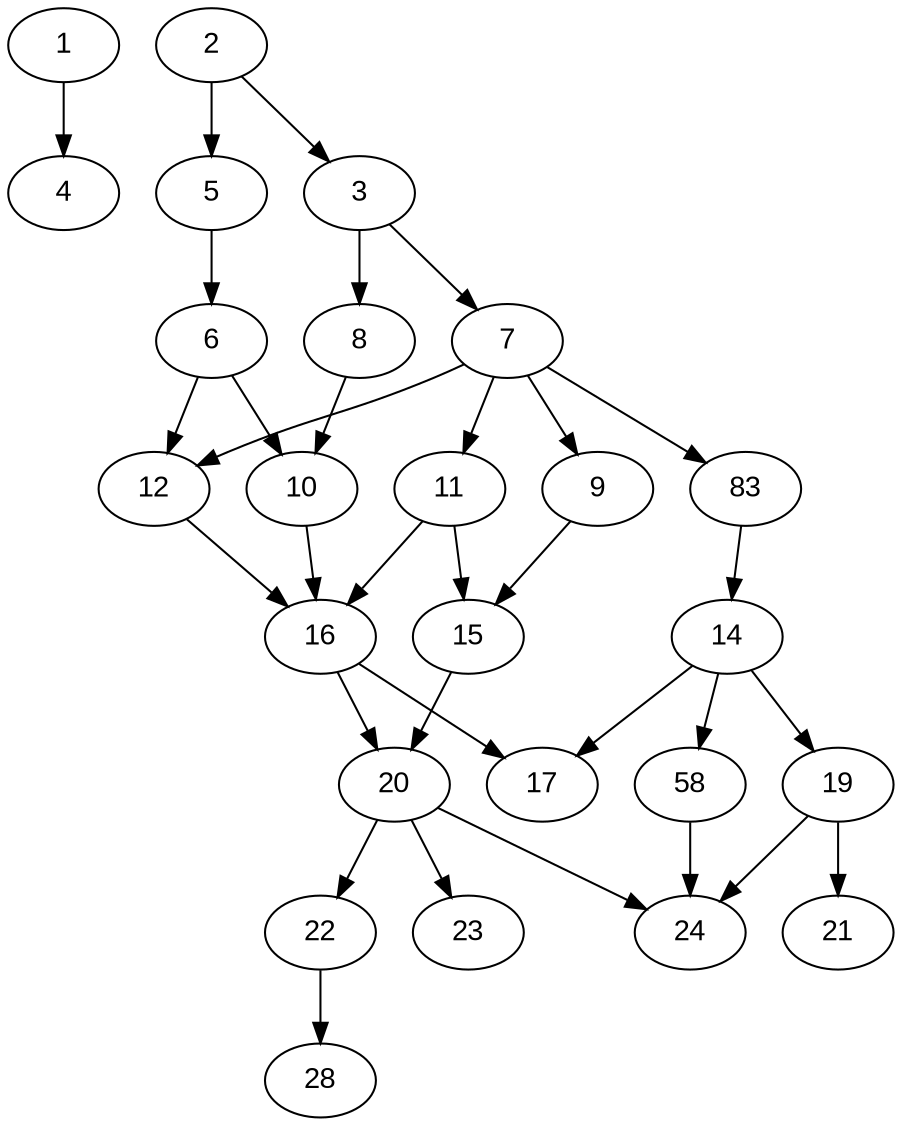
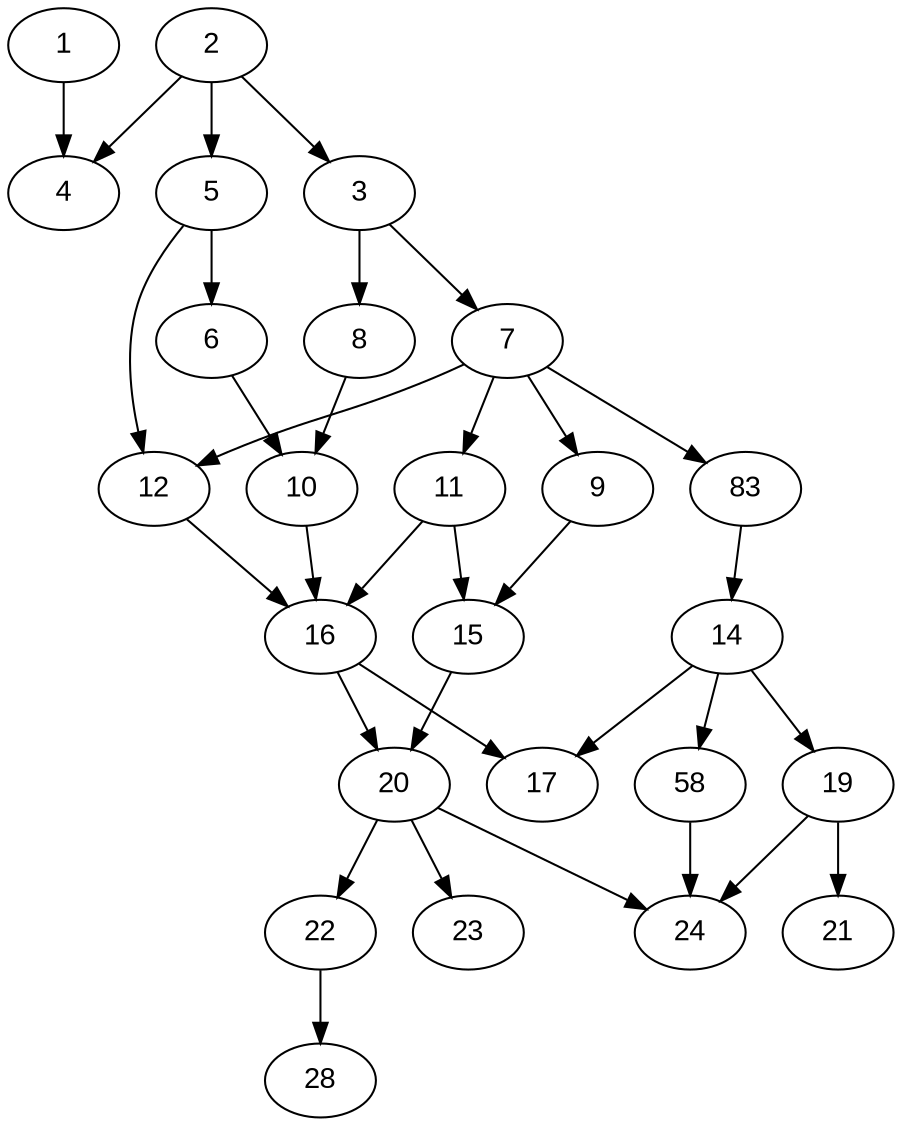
none -> (145, 112)
(187, 405) -> (133, 323)
